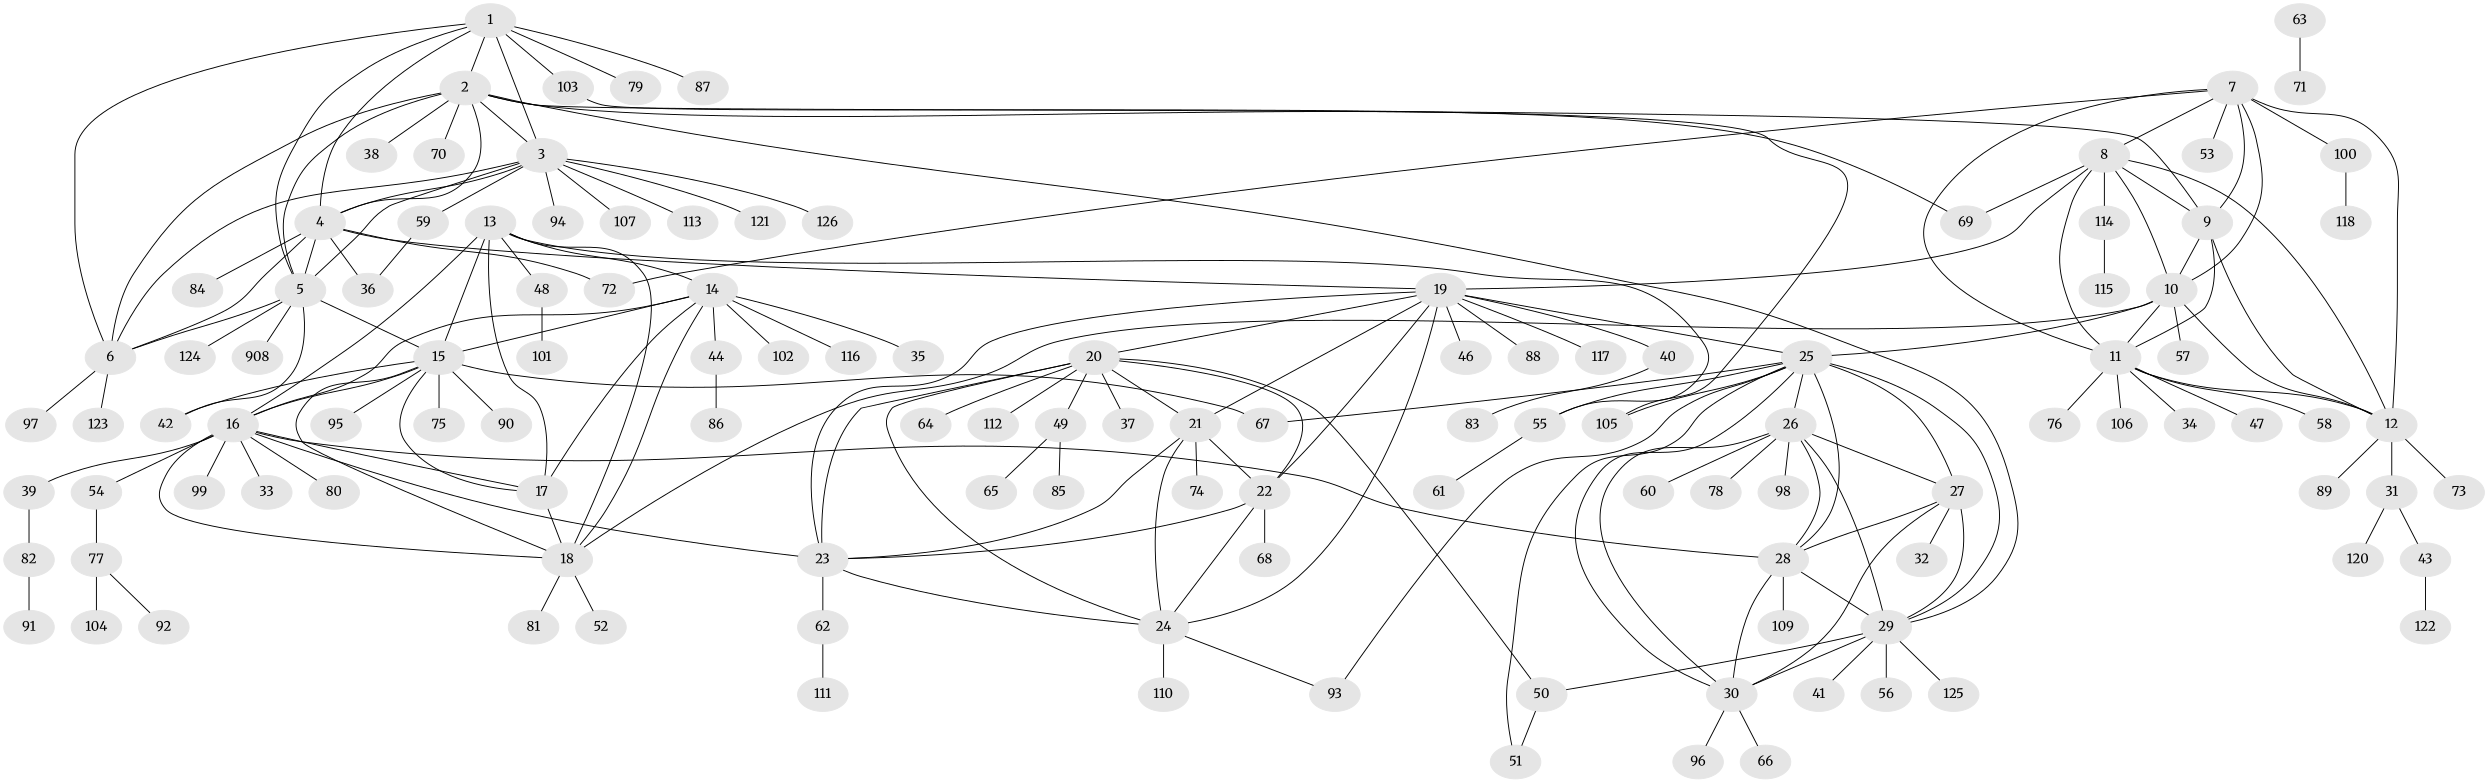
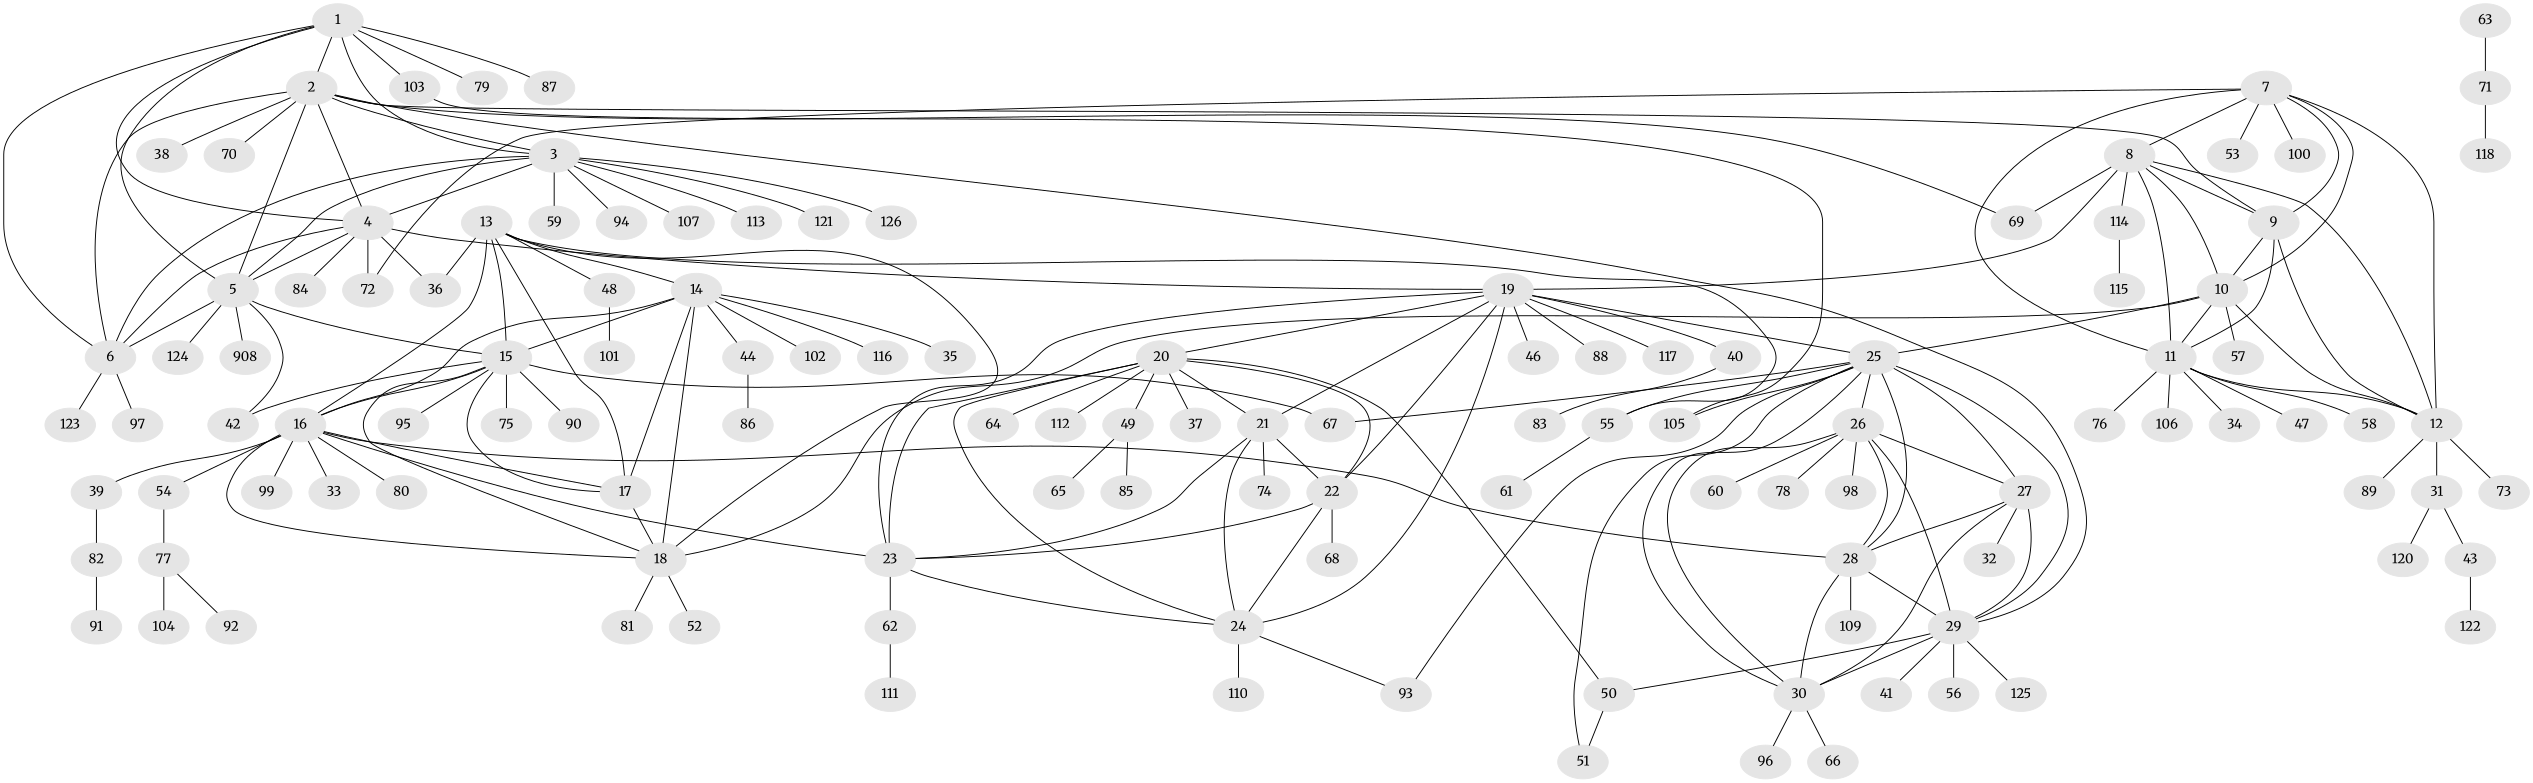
(2346, 189) -> (2485, 122)
(395, 257) -> (461, 257)
